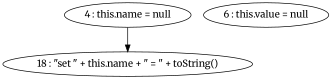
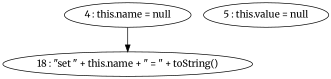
(266, 15) -> (266, 15)
